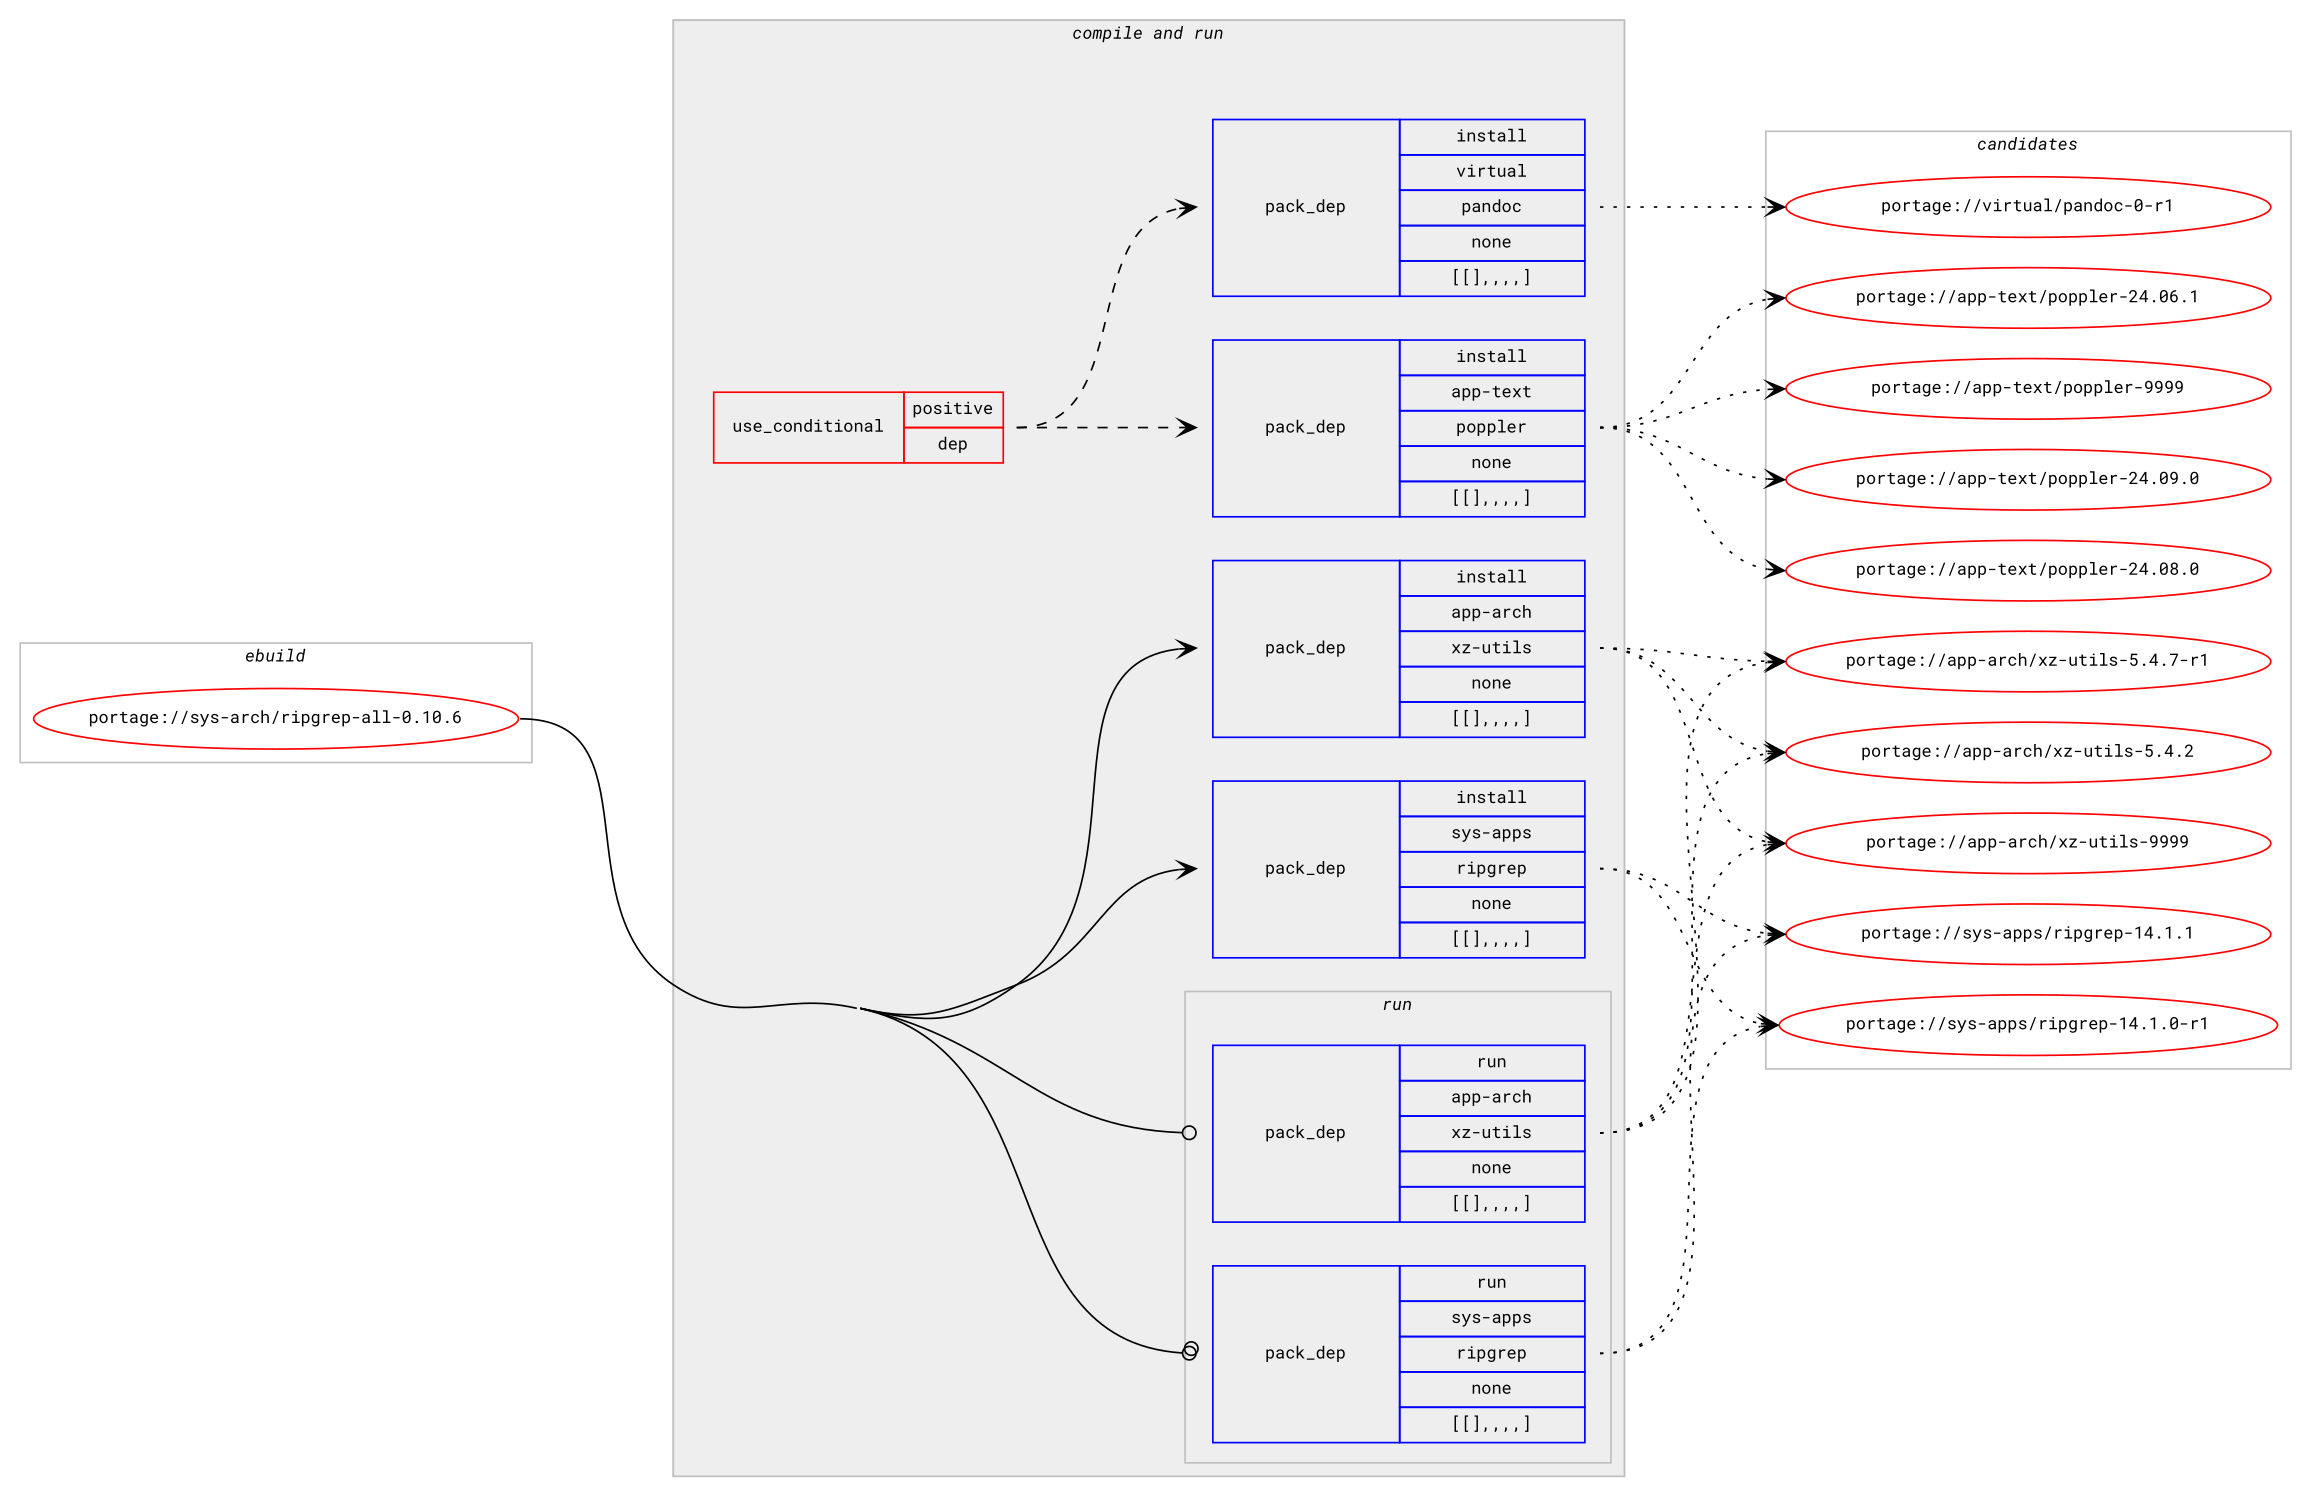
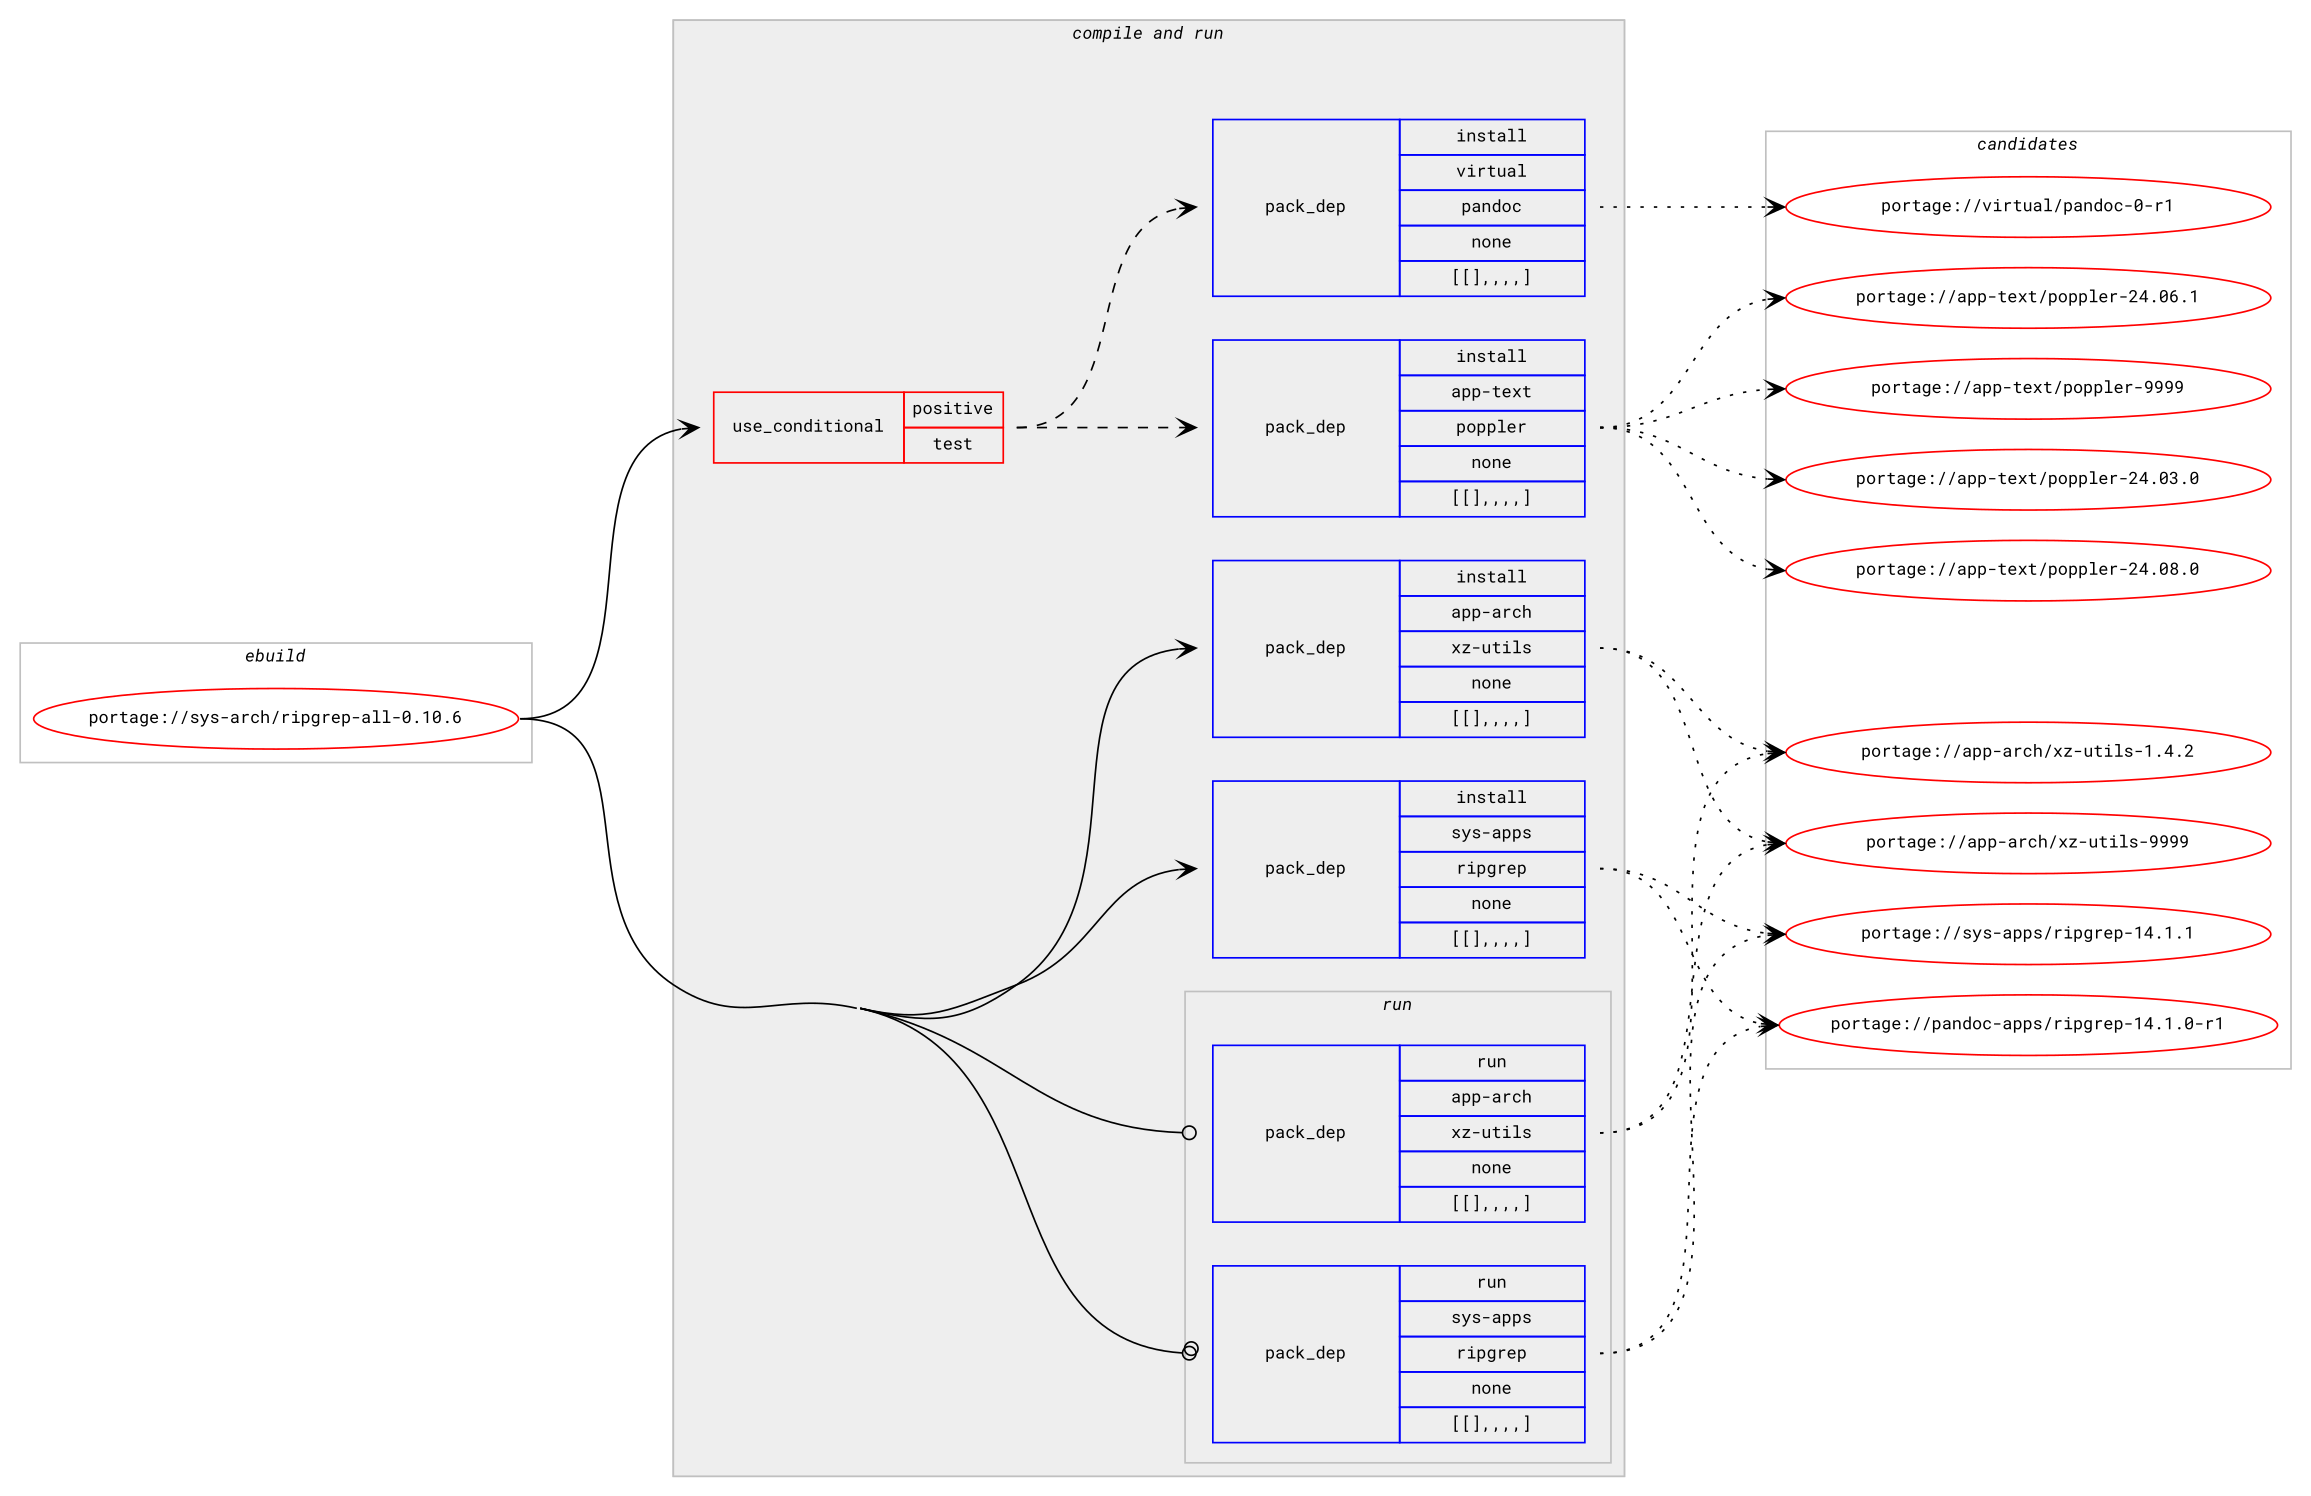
(954, 444) -> (954, 444)
(2028, 480) -> (2028, 480)
none -> (609, 582)
(2028, 662) -> none
(2028, 752) -> (2028, 752)
(2028, 1025) -> (2028, 1025)
